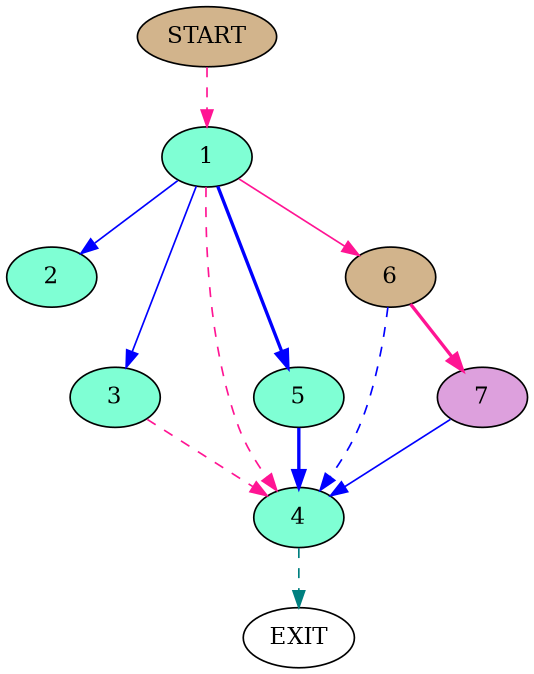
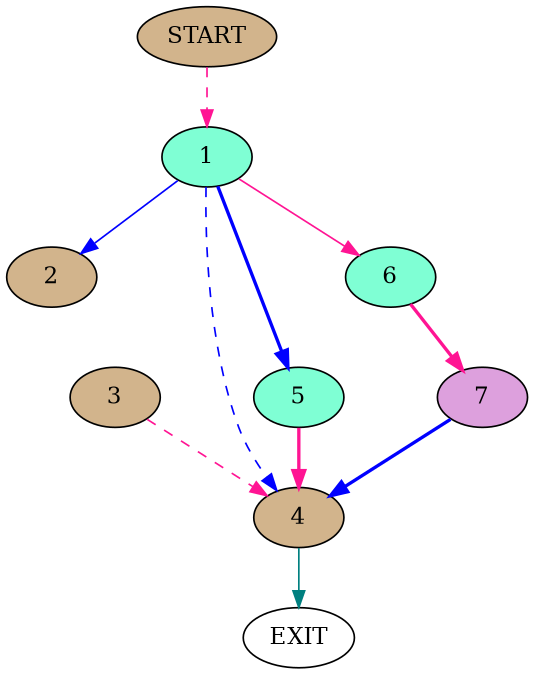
(164, 269) -> none
(52, 277) -> (52, 277)
(391, 277) -> (391, 277)
(216, 337) -> (216, 337)
(370, 396) -> none
(115, 397) -> (115, 397)
(299, 449) -> (299, 449)
(398, 453) -> (398, 453)
(299, 518) -> (299, 518)
(299, 569) -> (299, 569)
